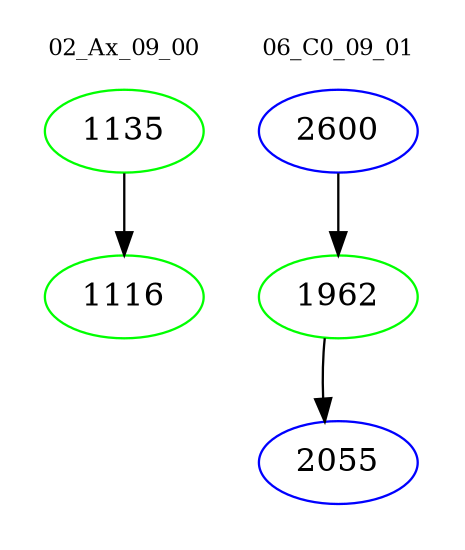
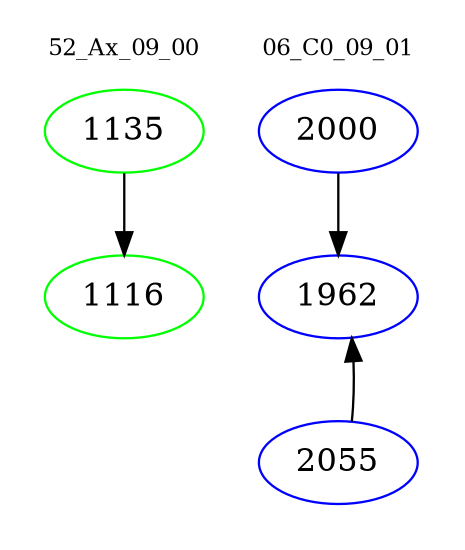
(124, 49) -> (124, 49)
(338, 131) -> (338, 131)
(338, 297) -> (338, 297)
(323, 368) -> (354, 392)
